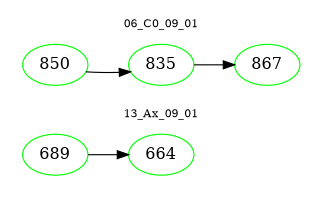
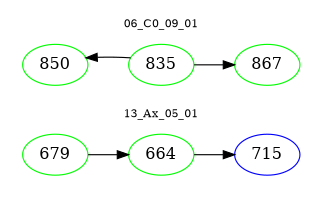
(102, 72) -> (114, 57)
(161, 114) -> (161, 114)
(55, 155) -> (55, 155)
none -> (267, 155)
